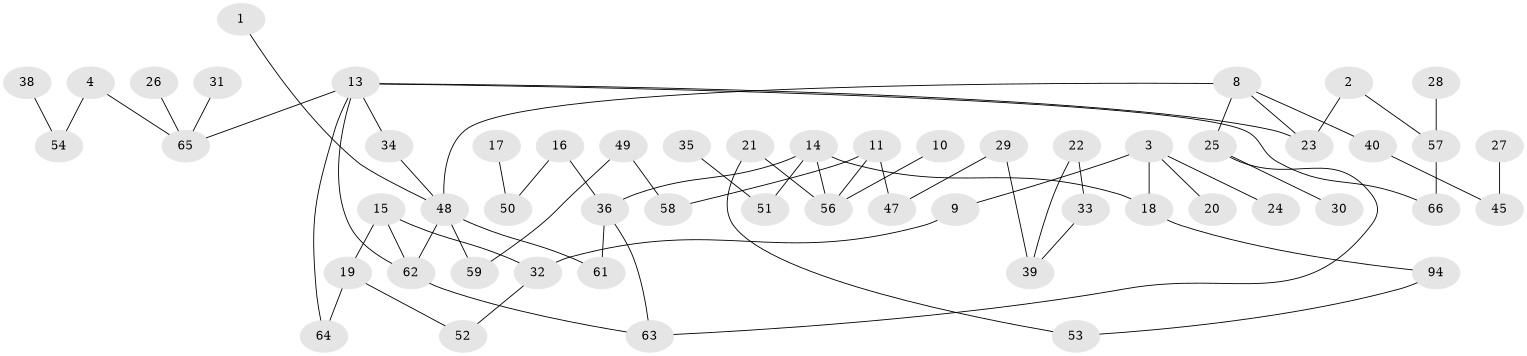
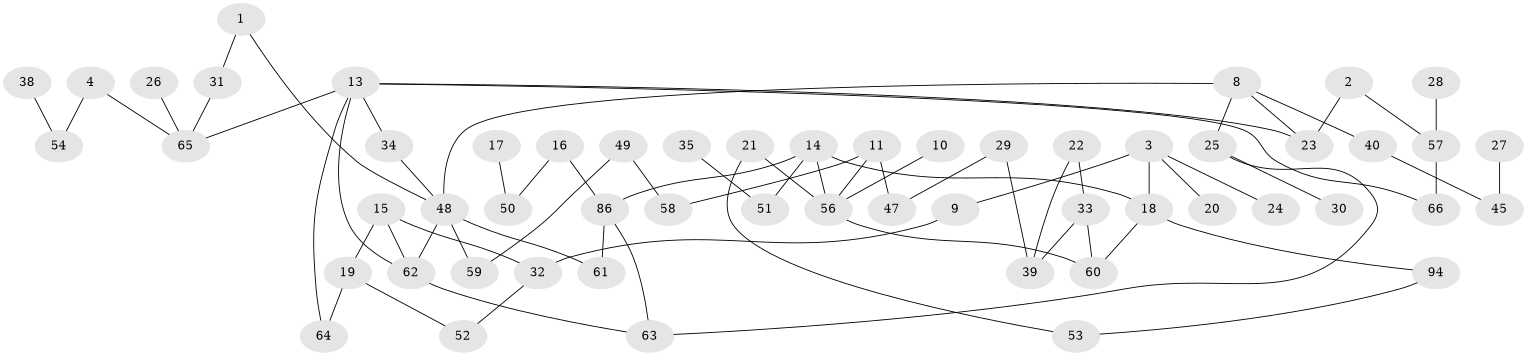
none -> (229, 51)
(605, 210) -> (605, 210)
none -> (1094, 273)
